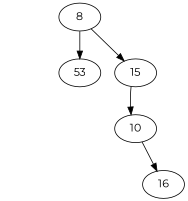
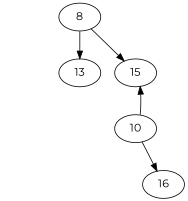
(80, 73) -> (80, 73)
(130, 97) -> (141, 105)
